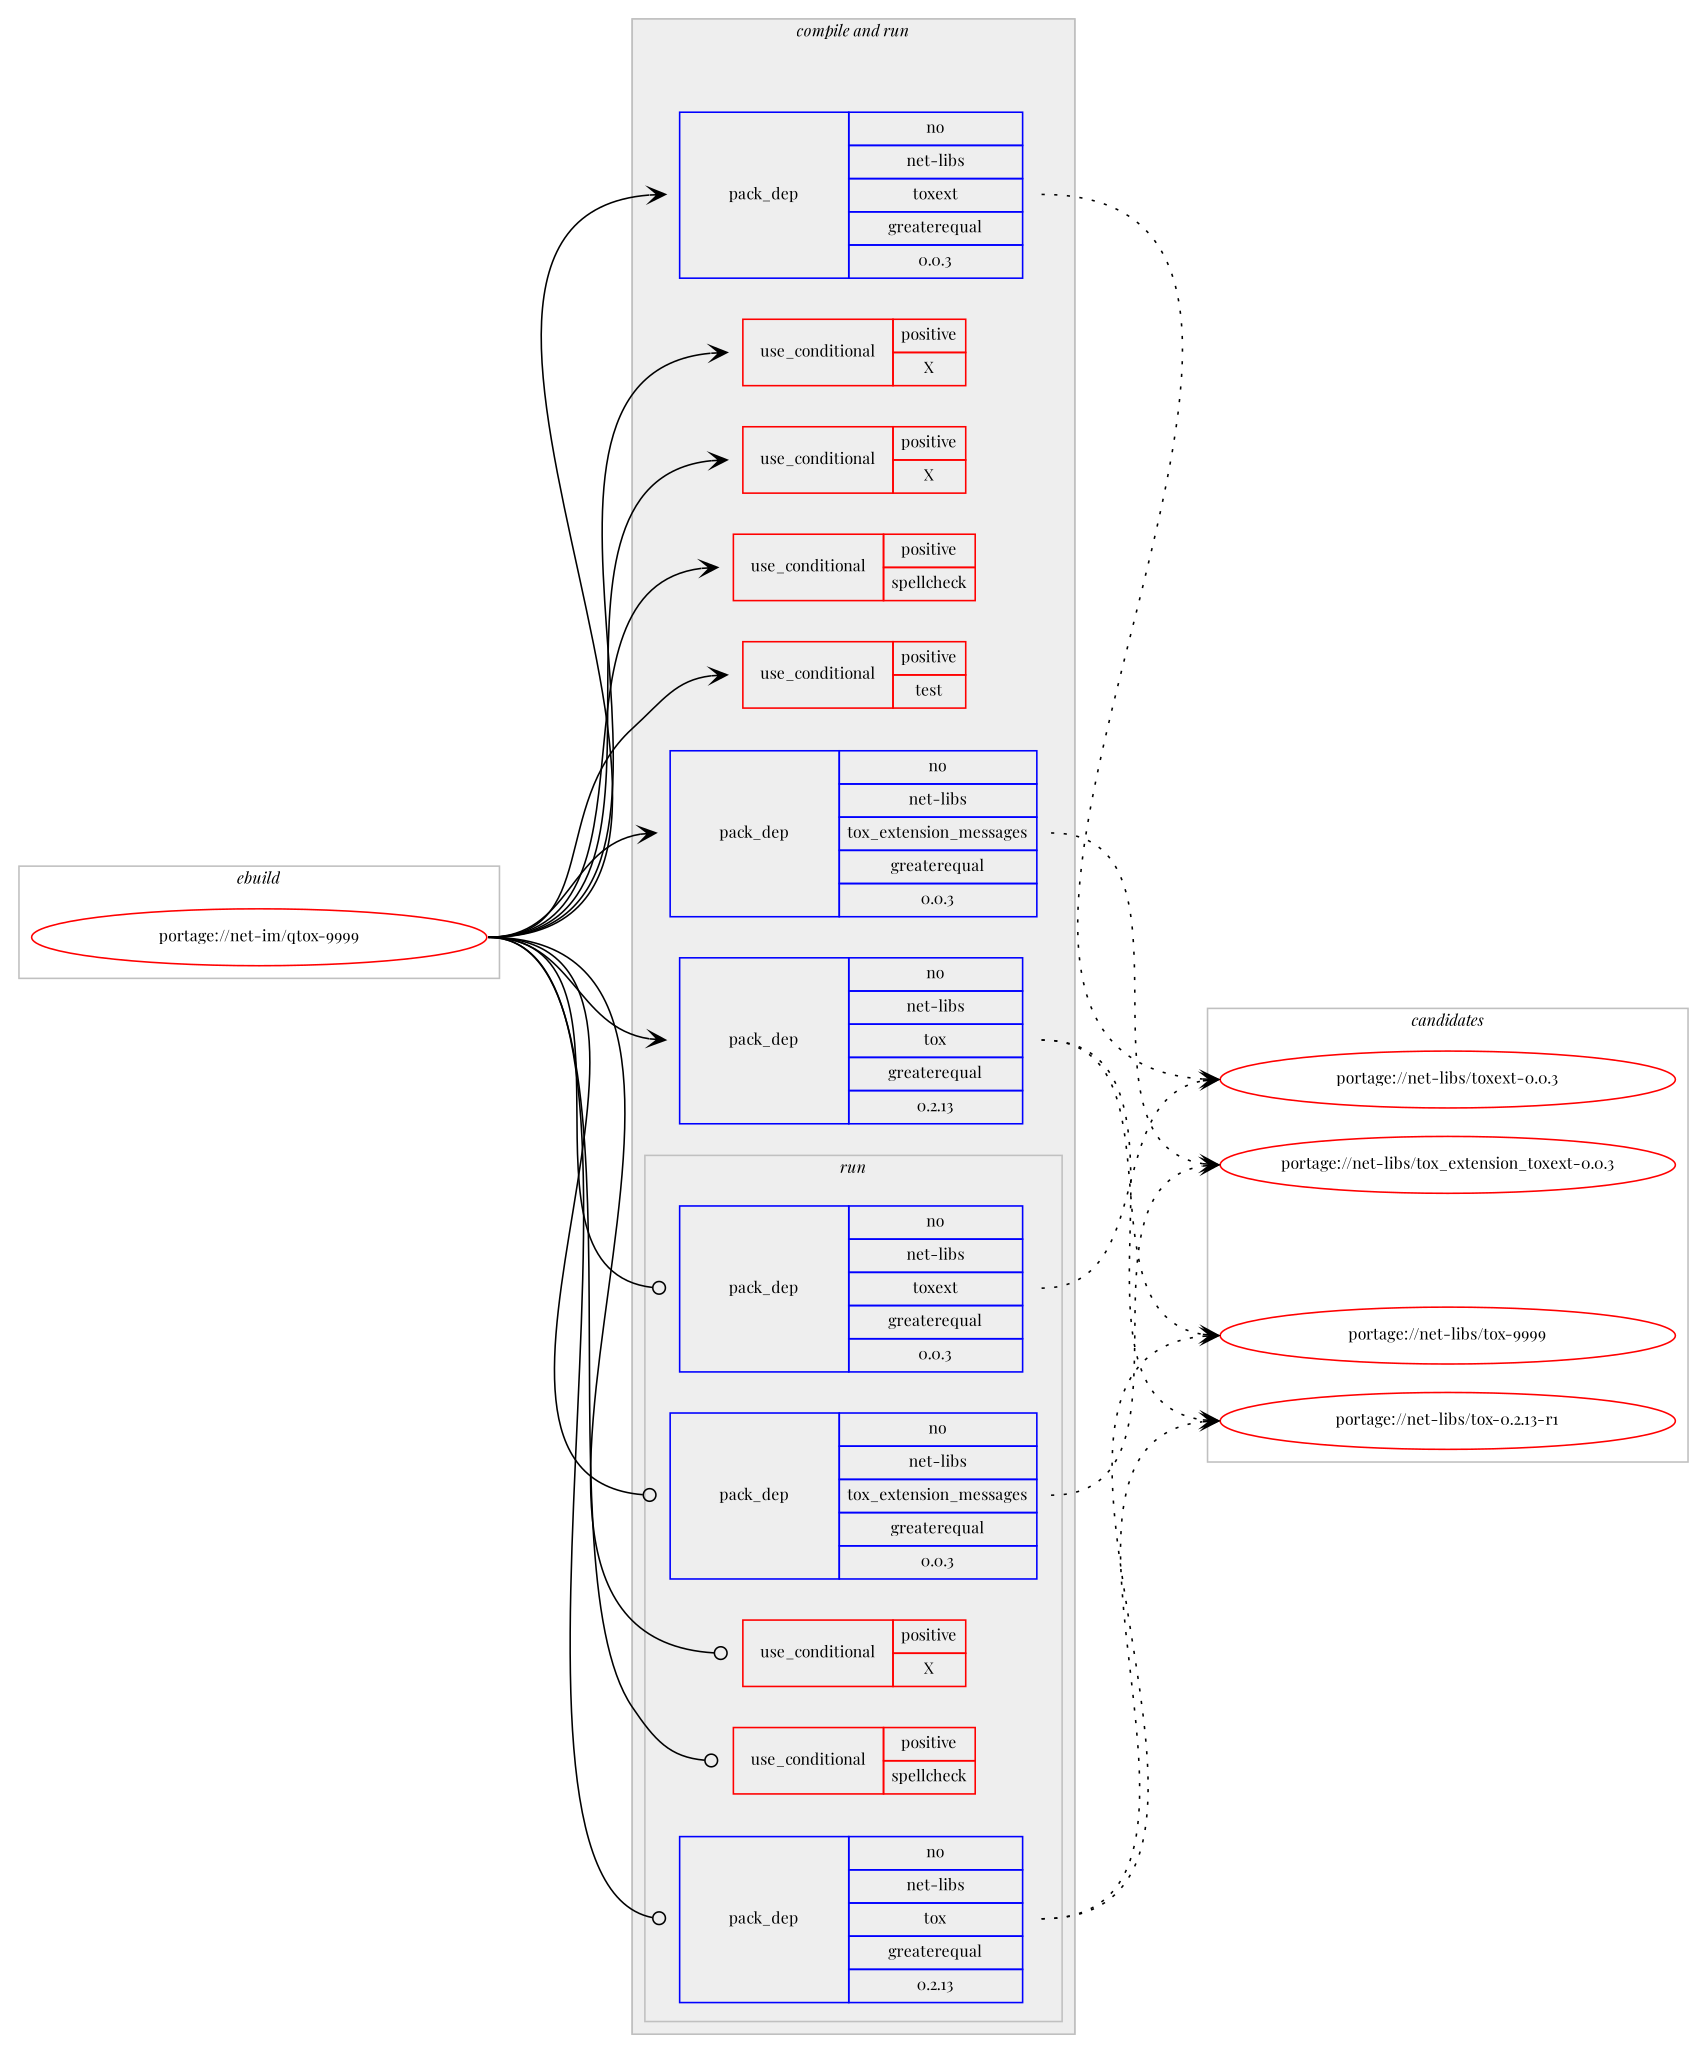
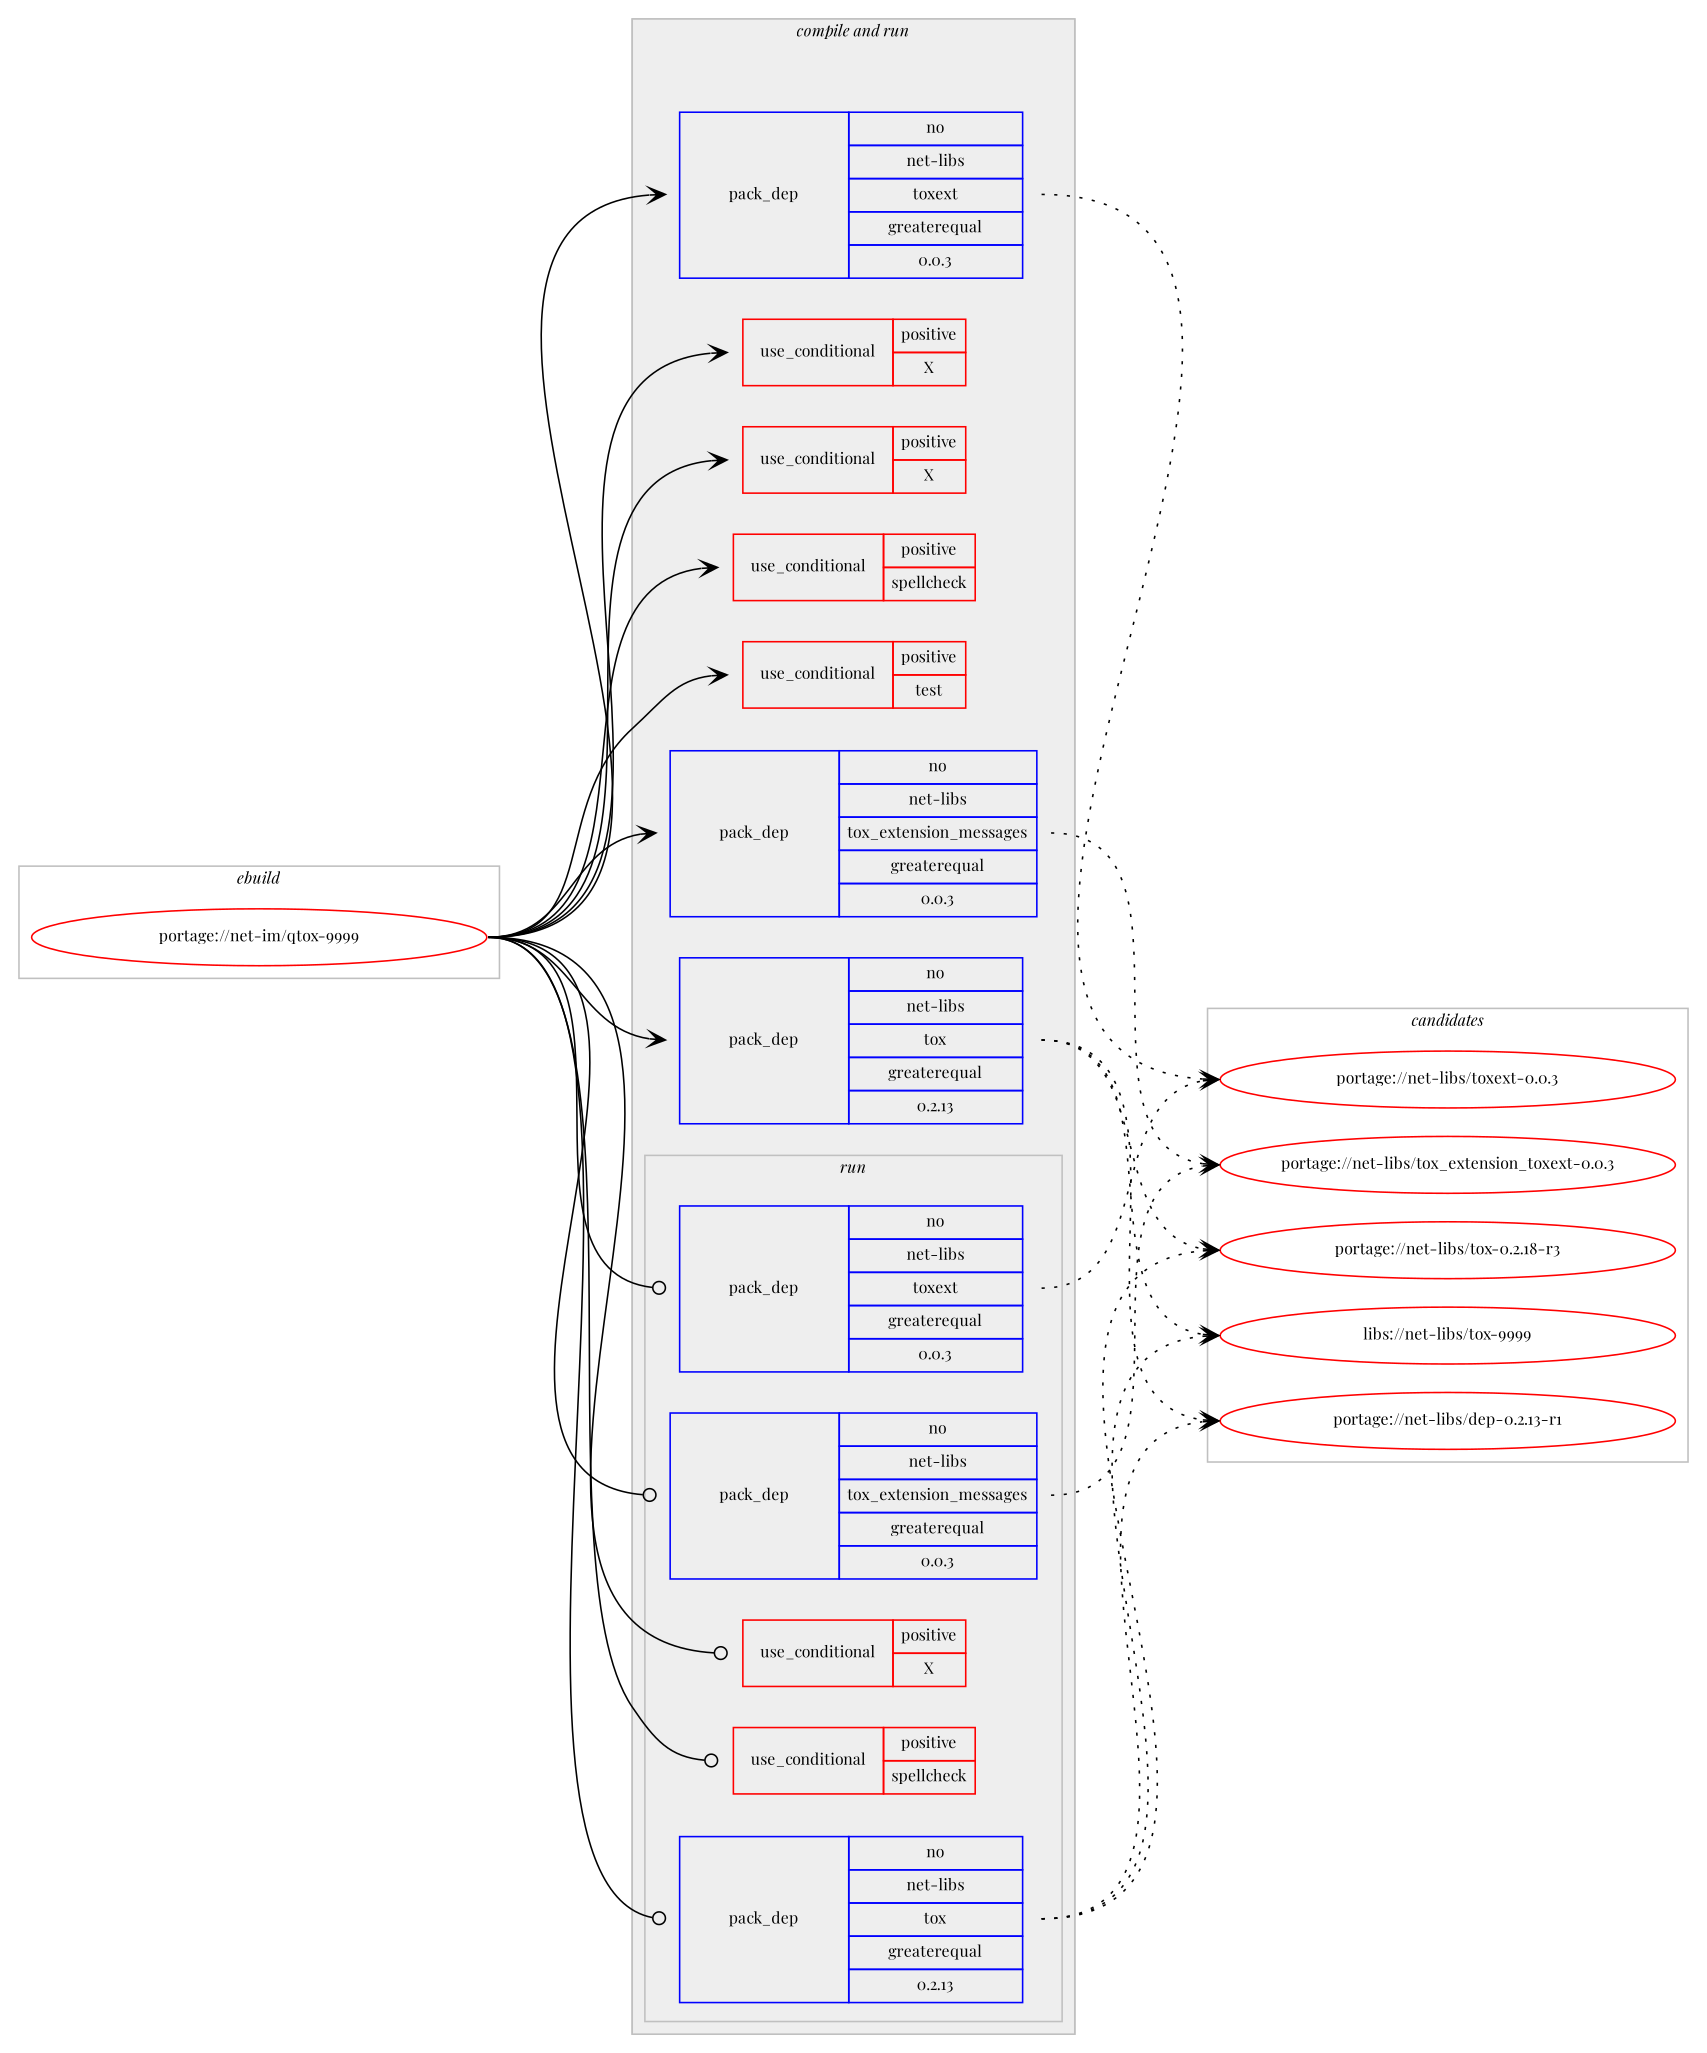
none -> (1448, 1250)
(1448, 1336) -> (1448, 1336)
(1448, 1421) -> (1448, 1421)
